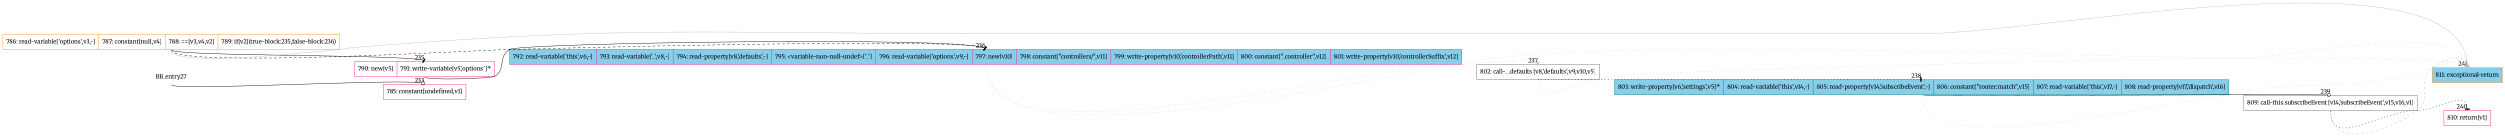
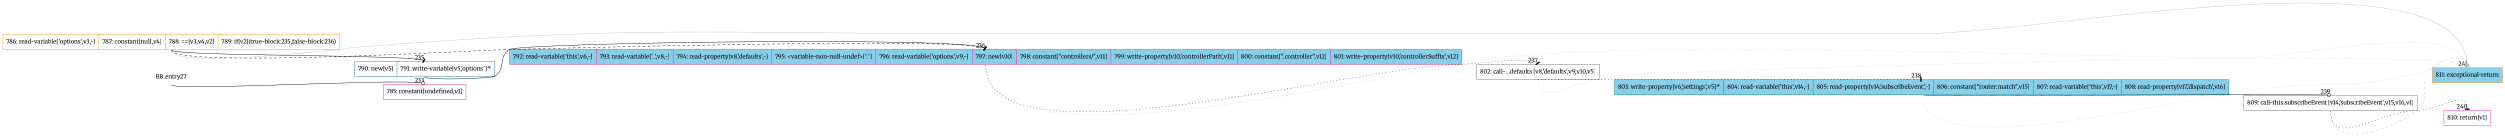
(425, 69) -> (425, 69)
(1252, 94) -> (1252, 94)
